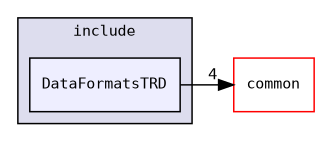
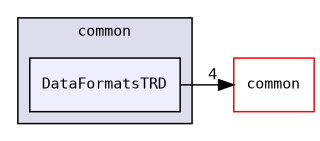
(105, 32) -> (105, 32)
